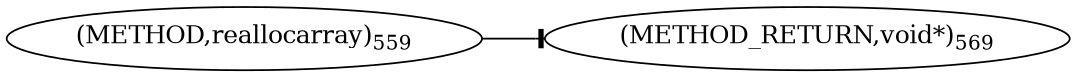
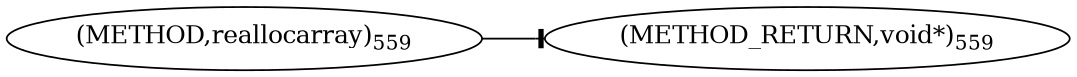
(975, 36) -> (975, 36)
